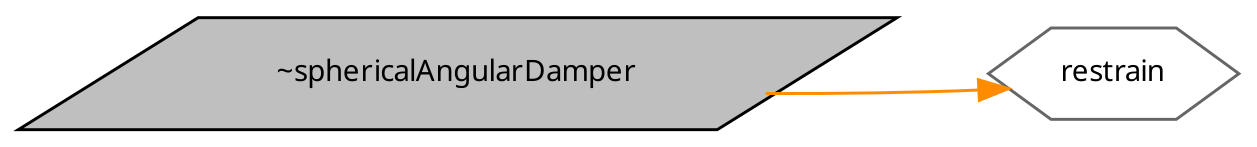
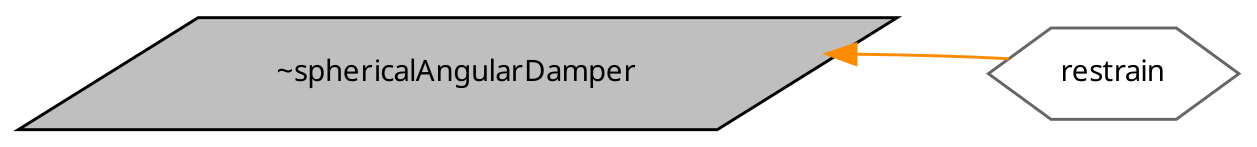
(872, 93) -> (932, 56)
